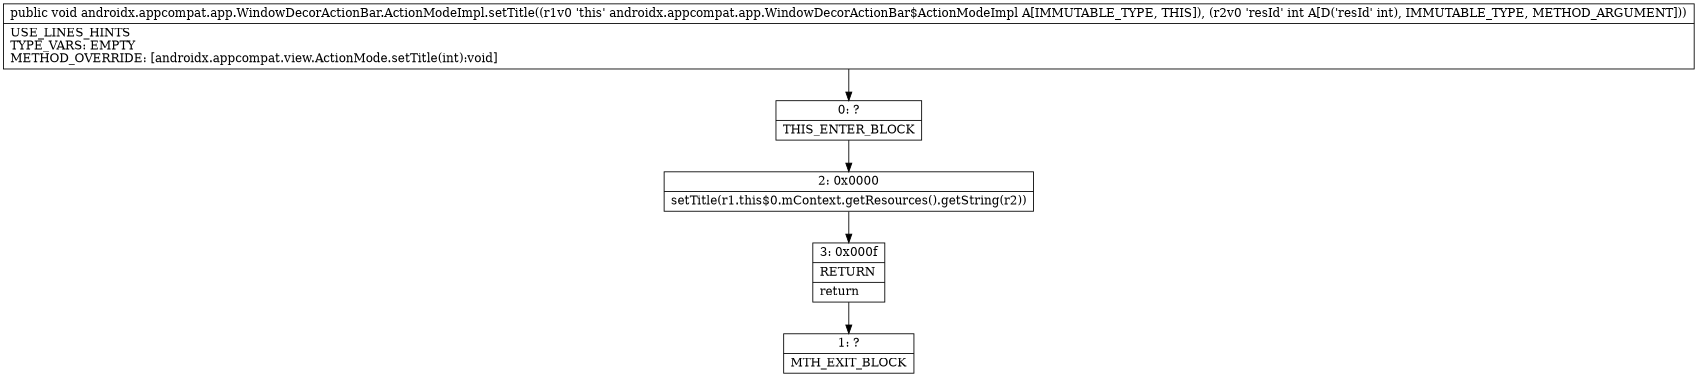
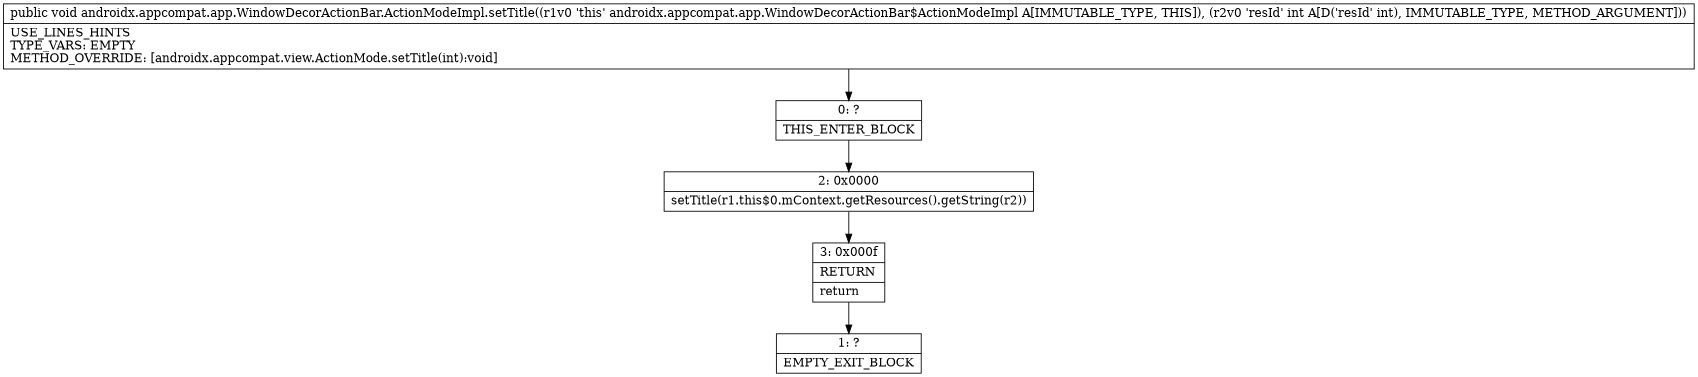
(849, 363) -> (849, 363)
